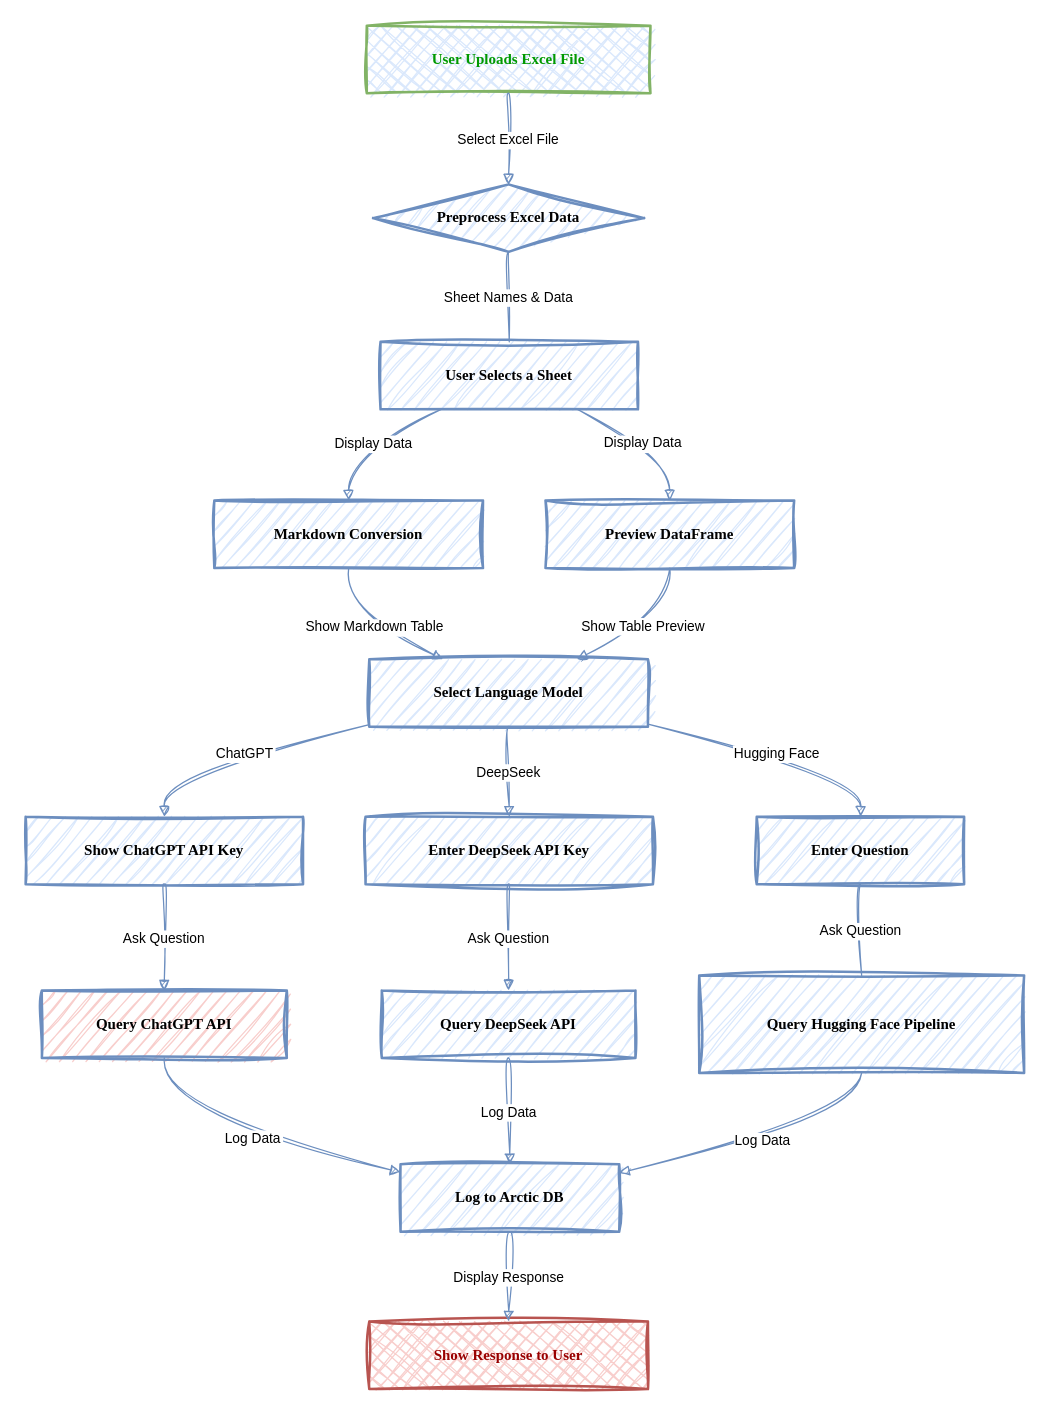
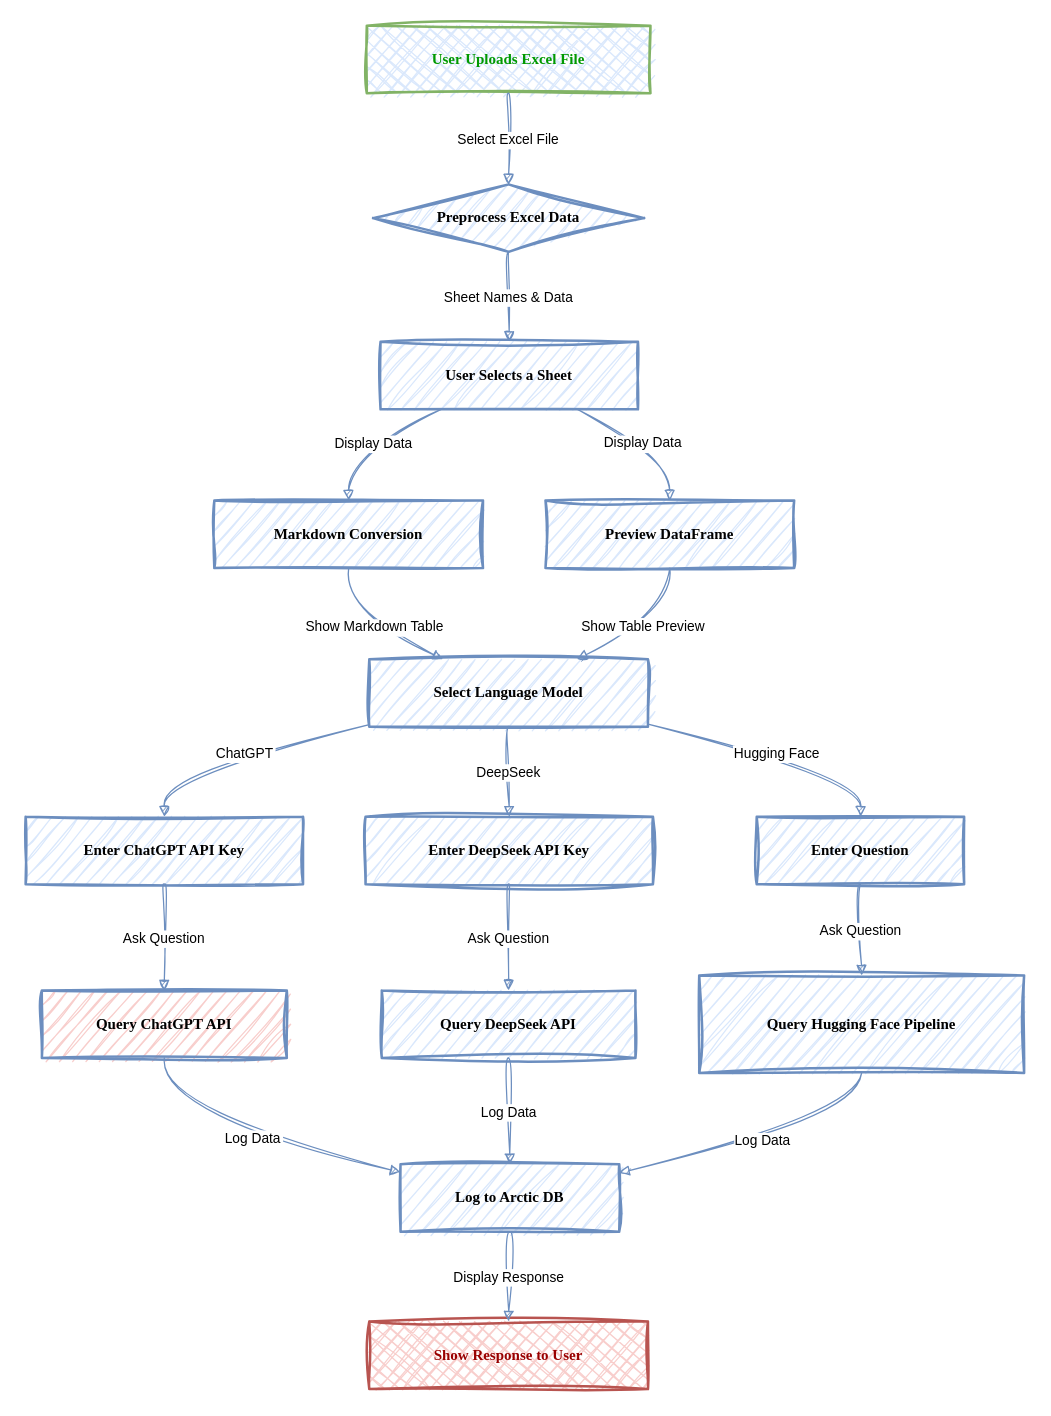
(509, 335) -> (509, 330)
(164, 851) -> (164, 851)
(862, 963) -> (862, 960)
